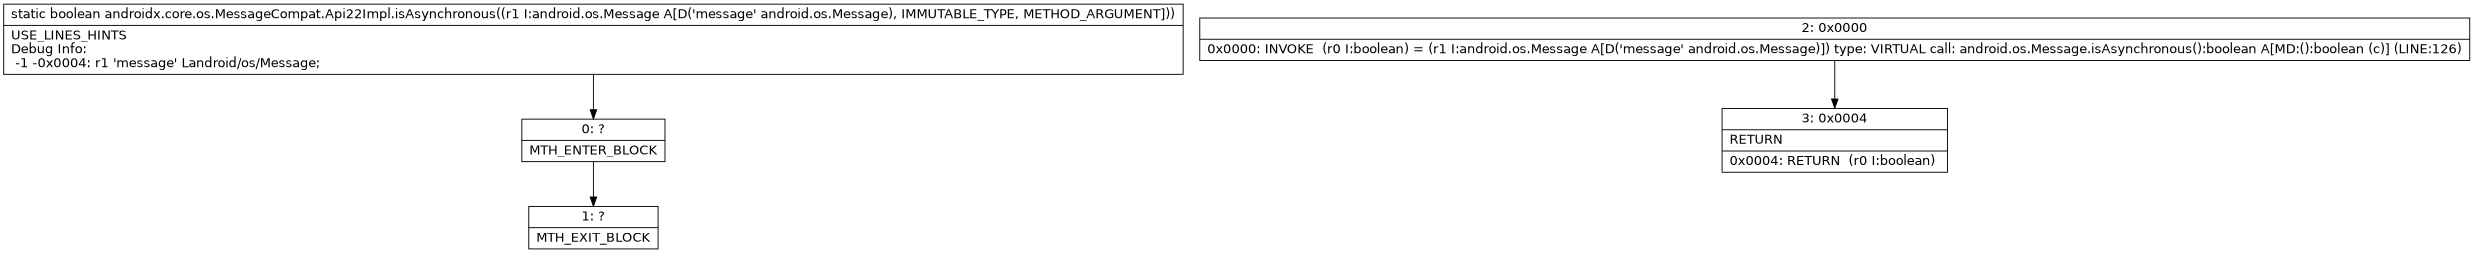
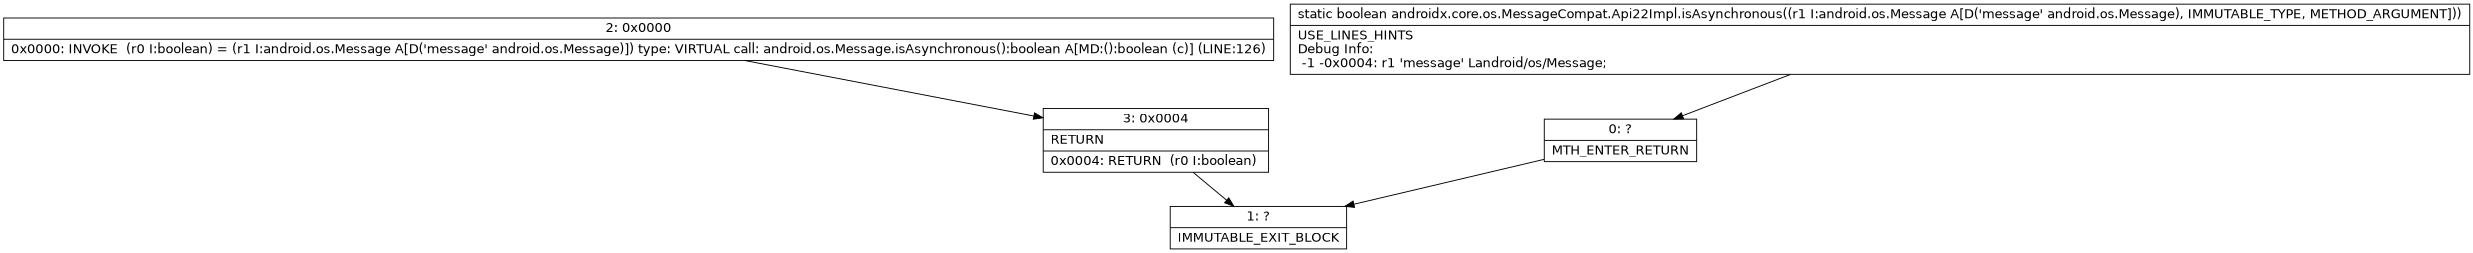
(593, 151) -> (1620, 151)
none -> (1210, 186)
(593, 238) -> (1258, 238)
